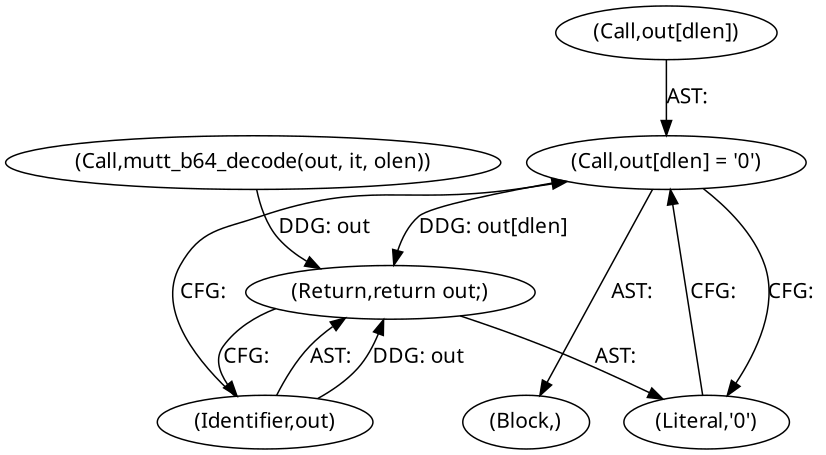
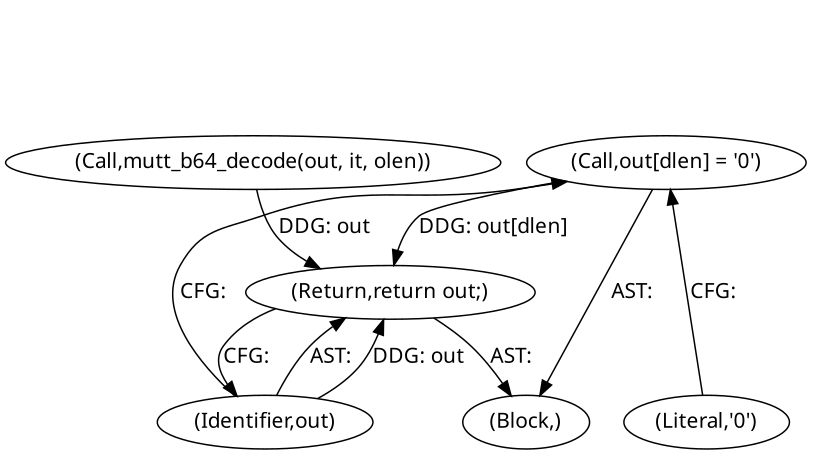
(666, 33) -> none
(768, 278) -> none
(551, 349) -> (472, 347)
